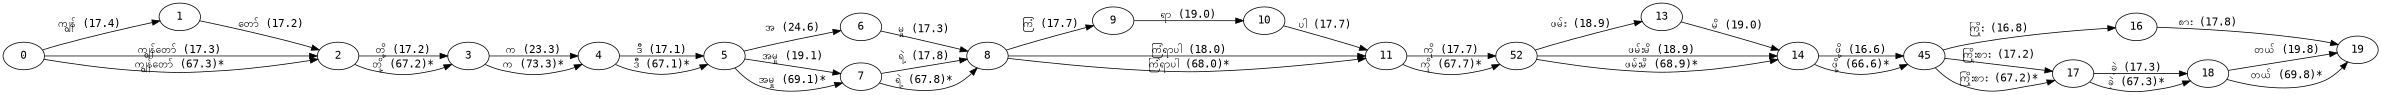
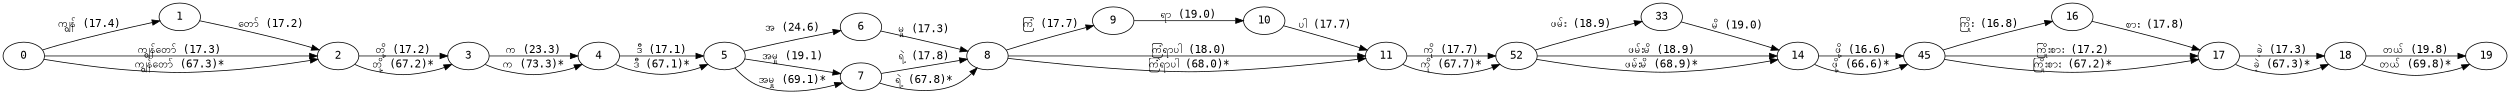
(1662, 17) -> (1662, 17)
(2244, 32) -> (2142, 34)
